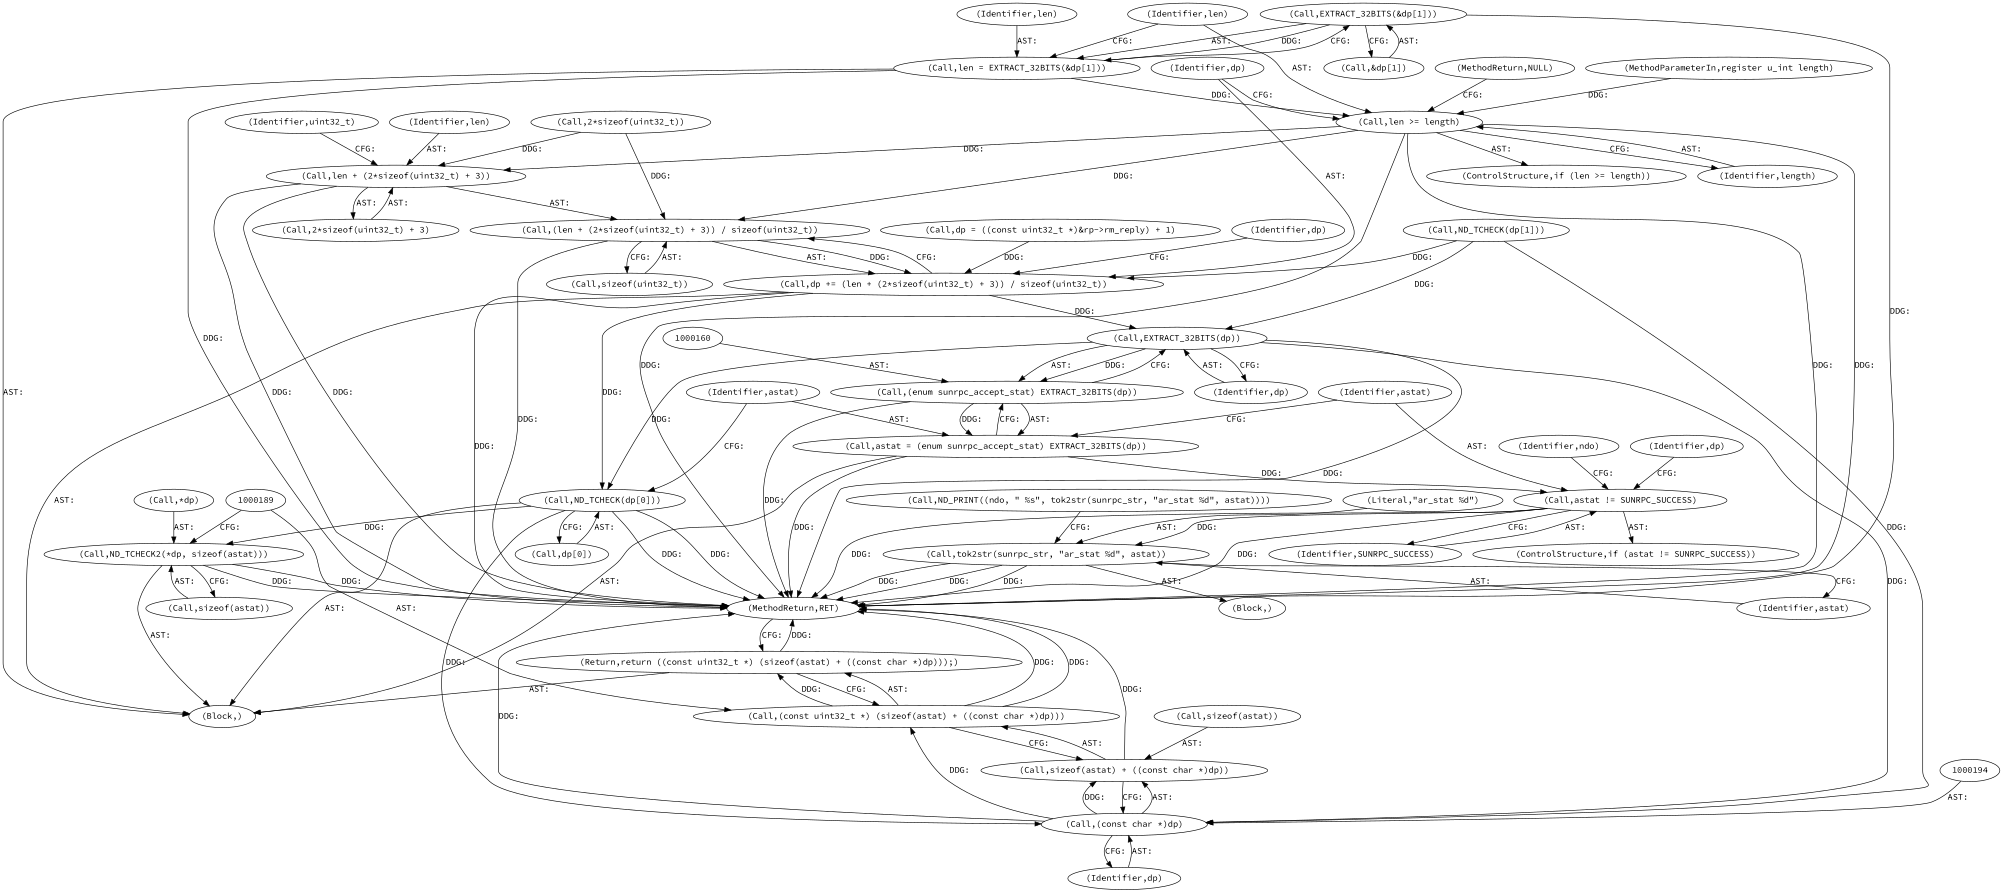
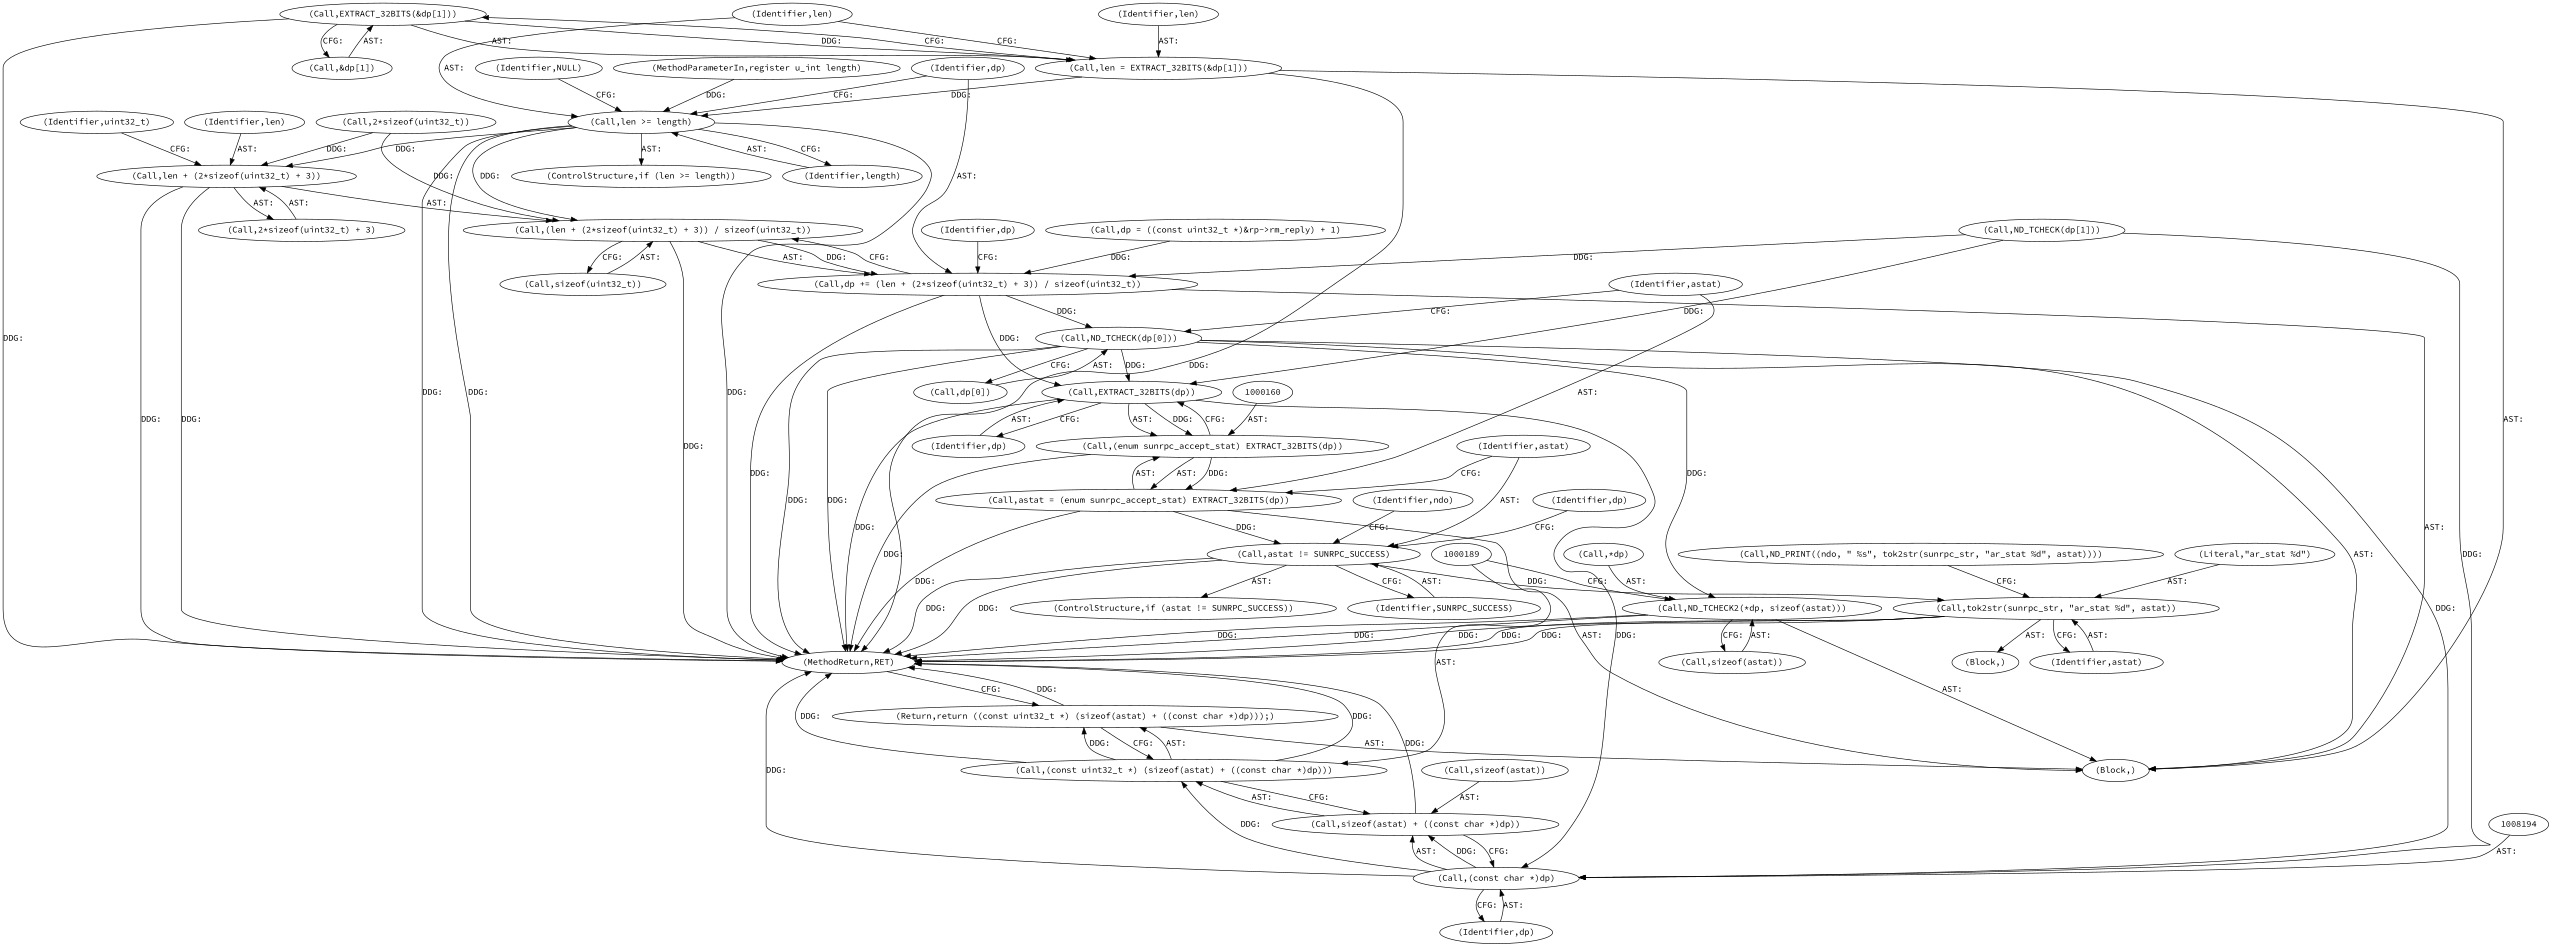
(1505, 68) -> (539, 68)
(837, 357) -> (1124, 362)
(1013, 419) -> (1149, 473)
(1970, 770) -> (2519, 824)
